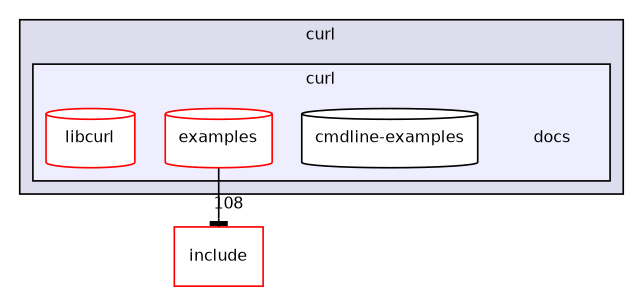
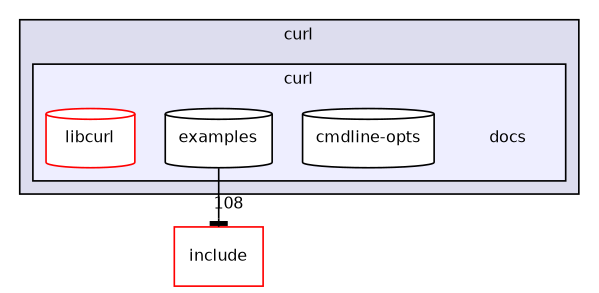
(219, 138) -> (219, 138)
(390, 138) -> (368, 138)
